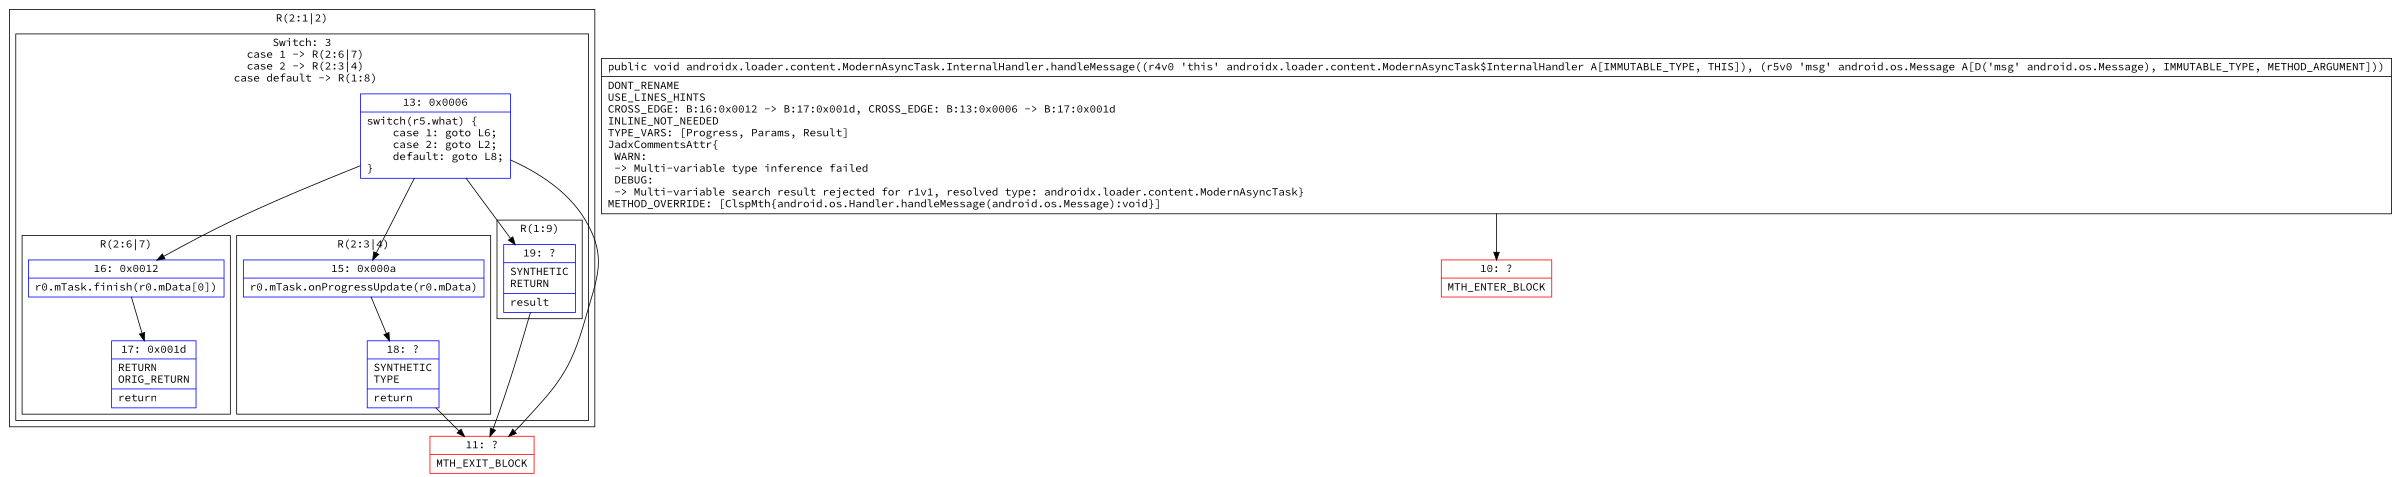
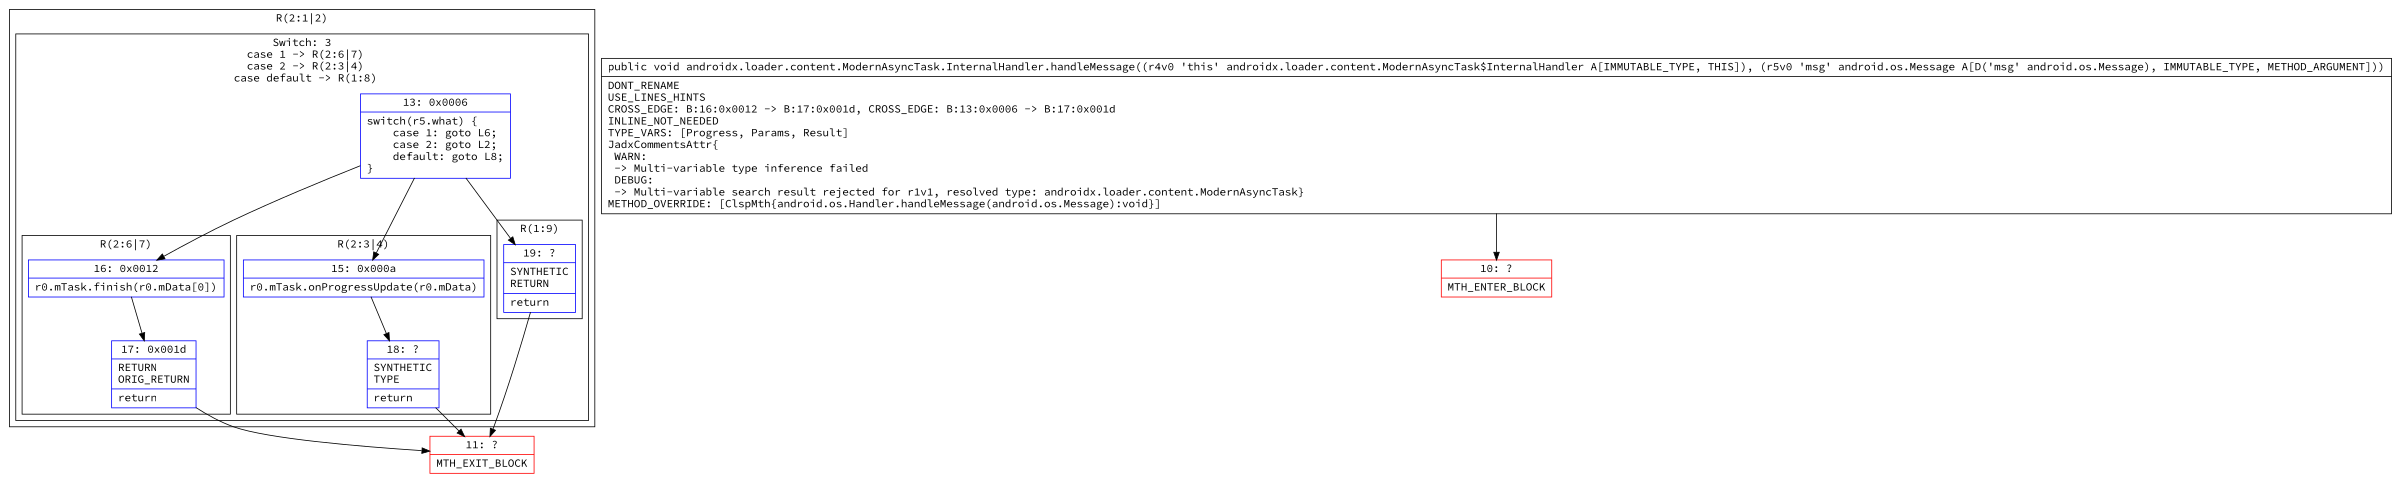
(530, 303) -> (530, 303)
(583, 328) -> (306, 440)
